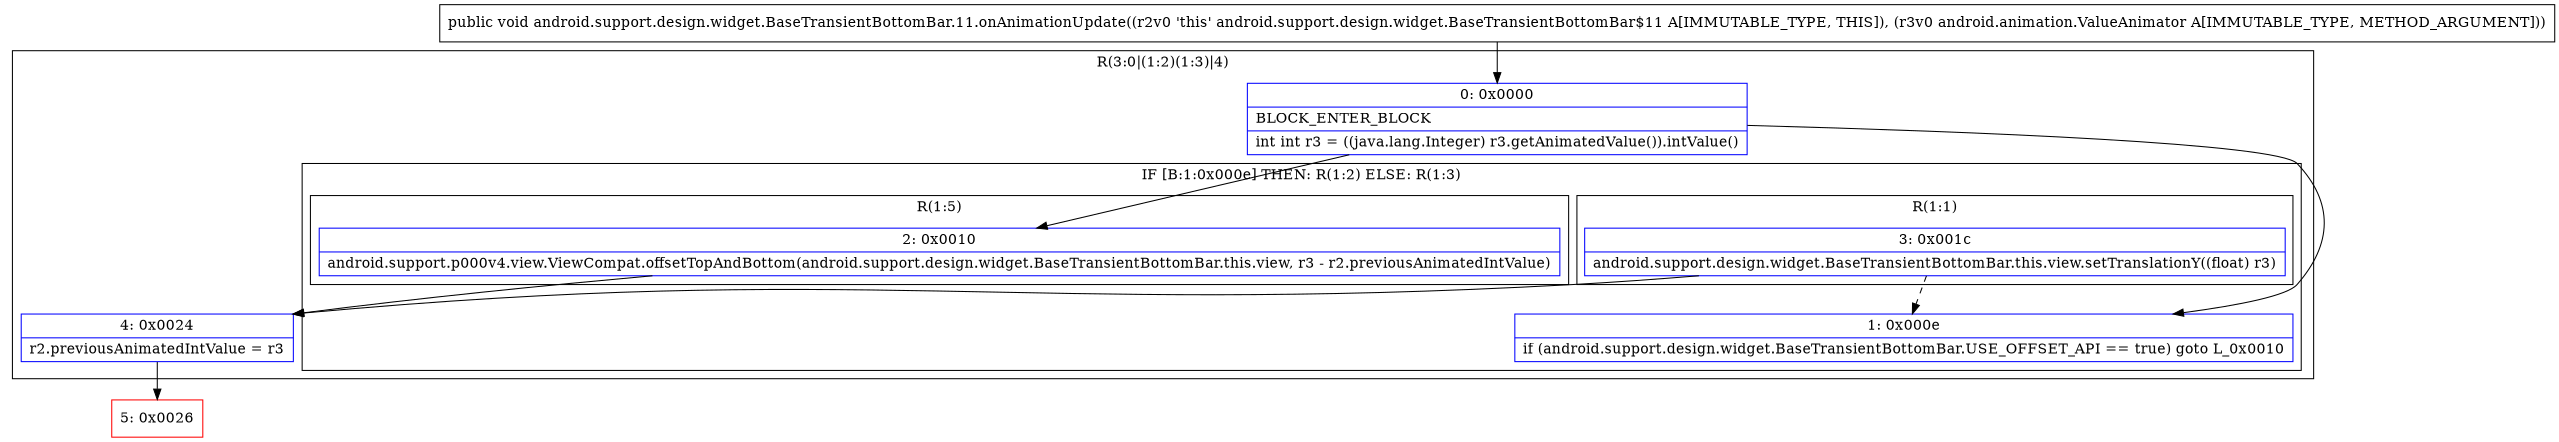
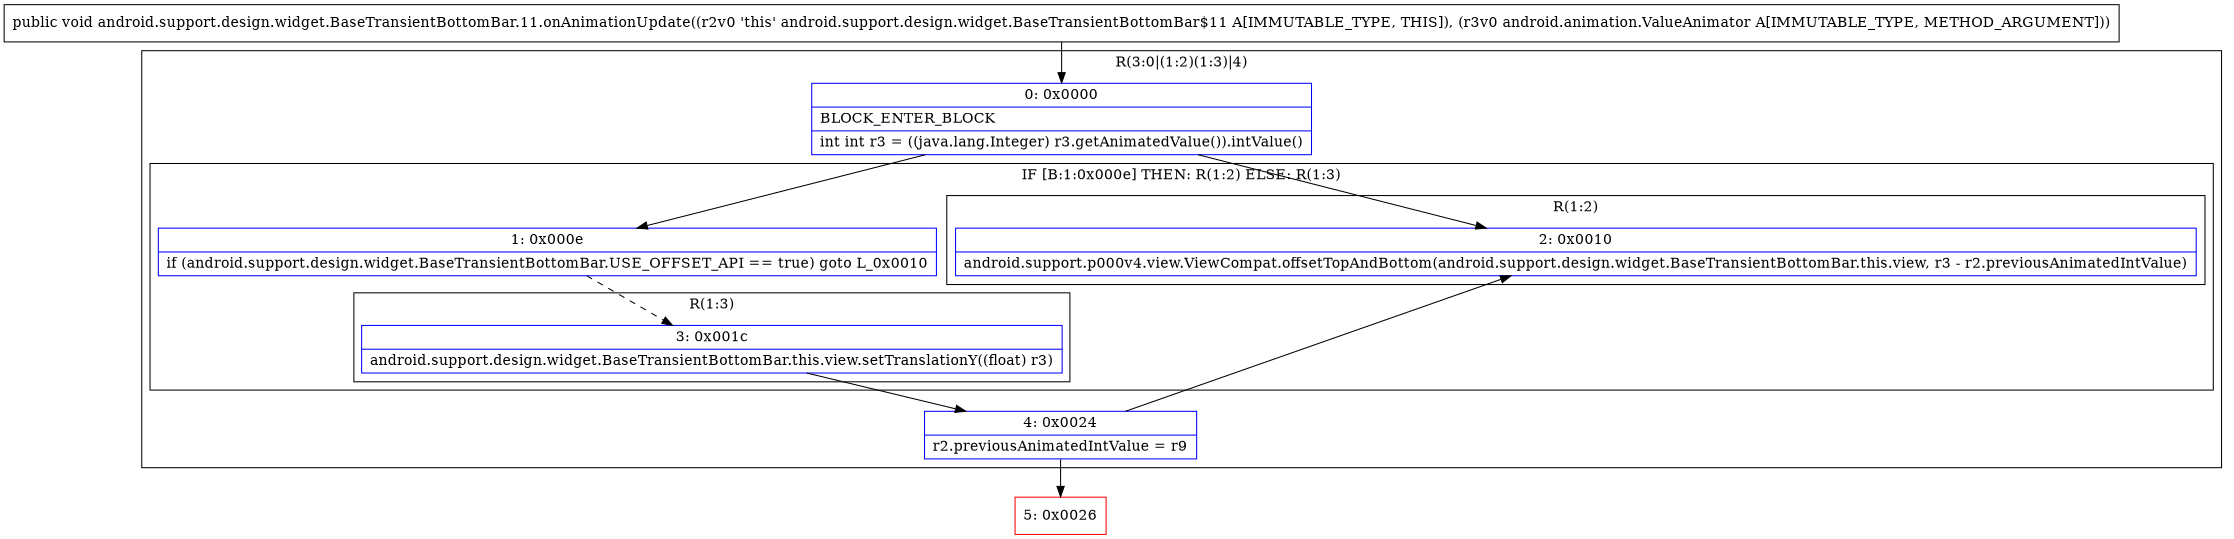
(940, 207) -> (1576, 207)
(1935, 207) -> (712, 305)
(1921, 291) -> (627, 299)
(478, 293) -> (1313, 345)
(157, 349) -> (1061, 446)
